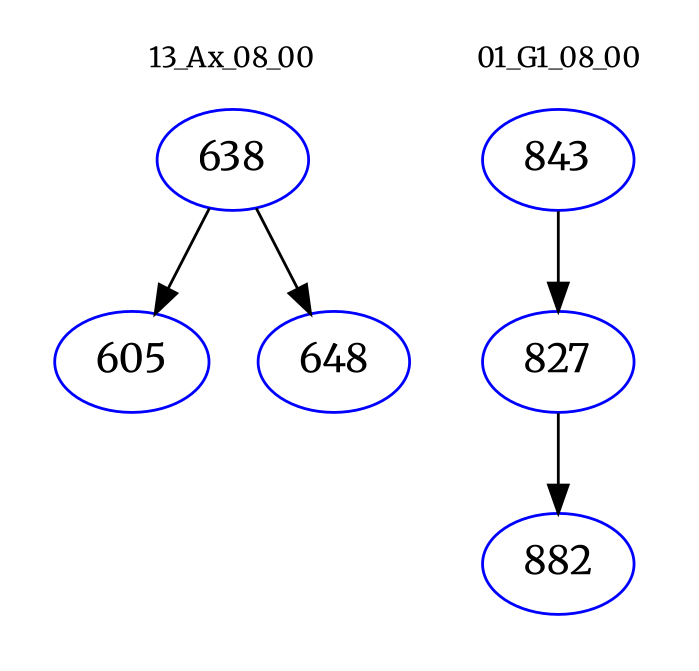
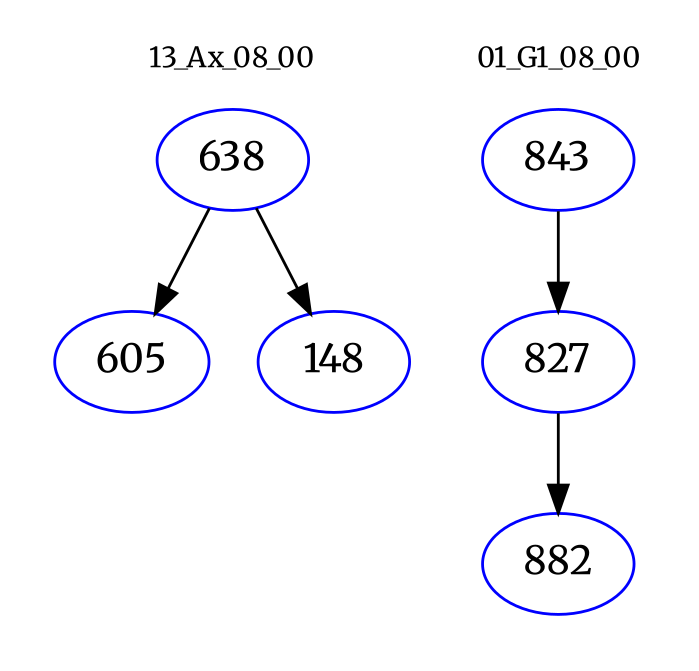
(334, 362) -> (334, 362)
